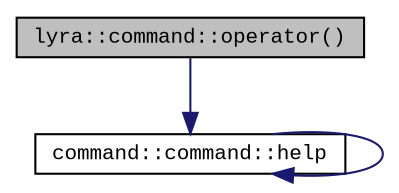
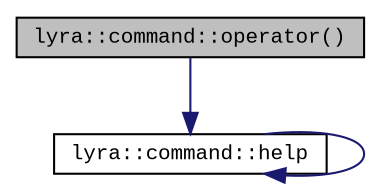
(190, 154) -> (190, 154)
